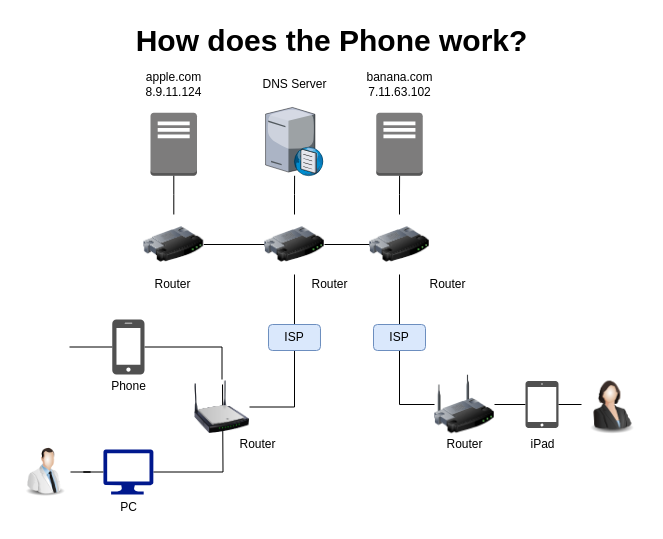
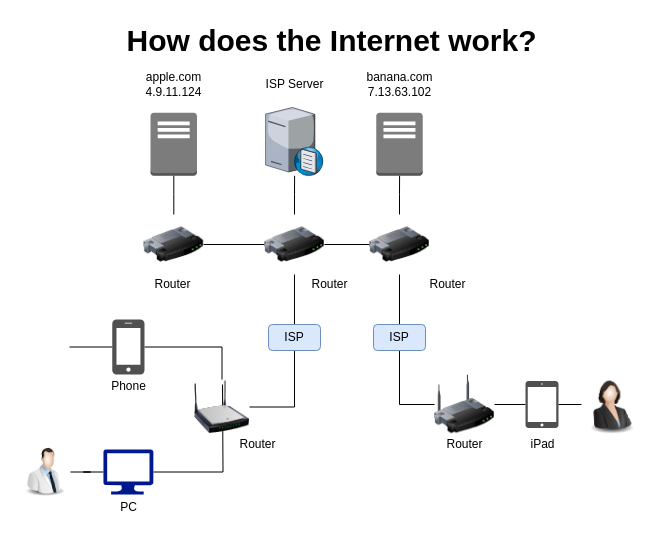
(332, 41) -> (332, 41)
(174, 85) -> (174, 85)
(295, 85) -> (295, 85)
(400, 85) -> (400, 85)
